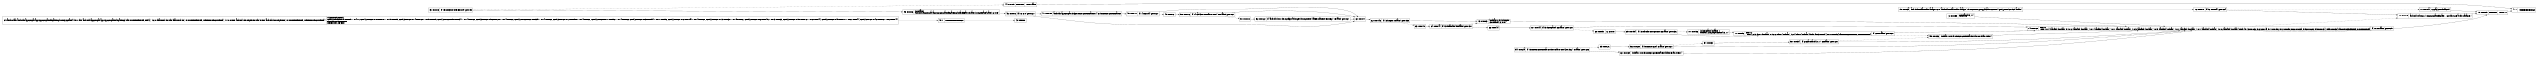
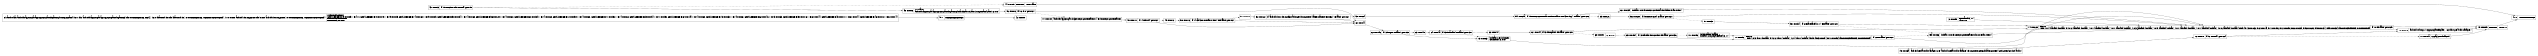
none -> (1360, 16)
